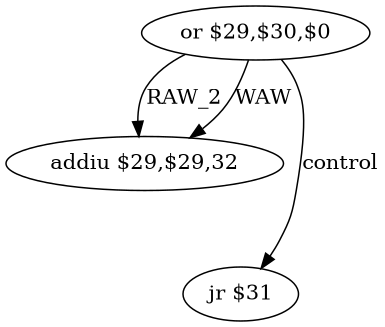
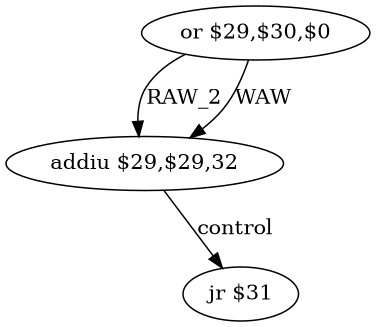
(301, 158) -> (189, 223)
